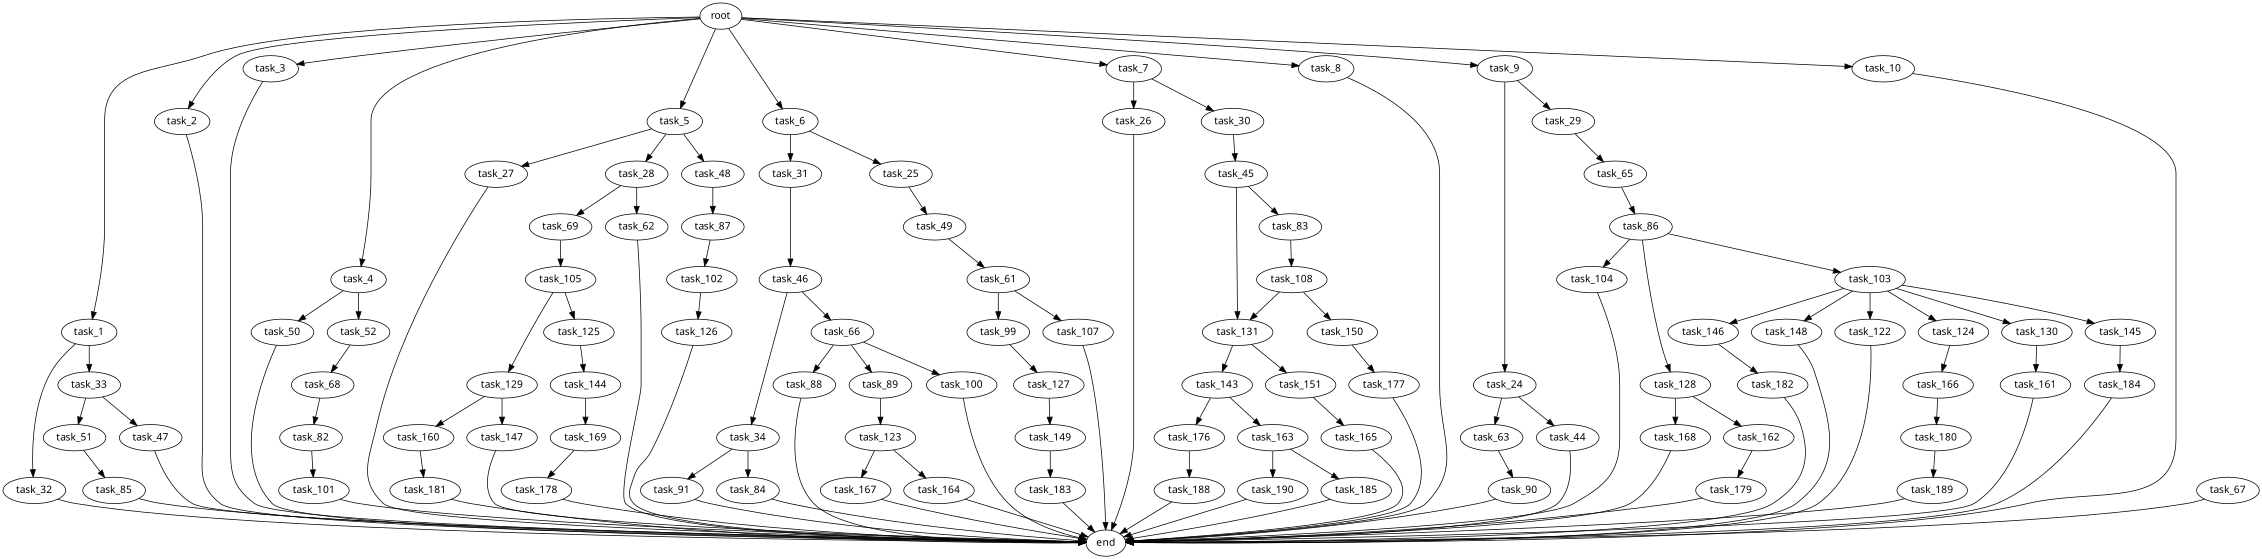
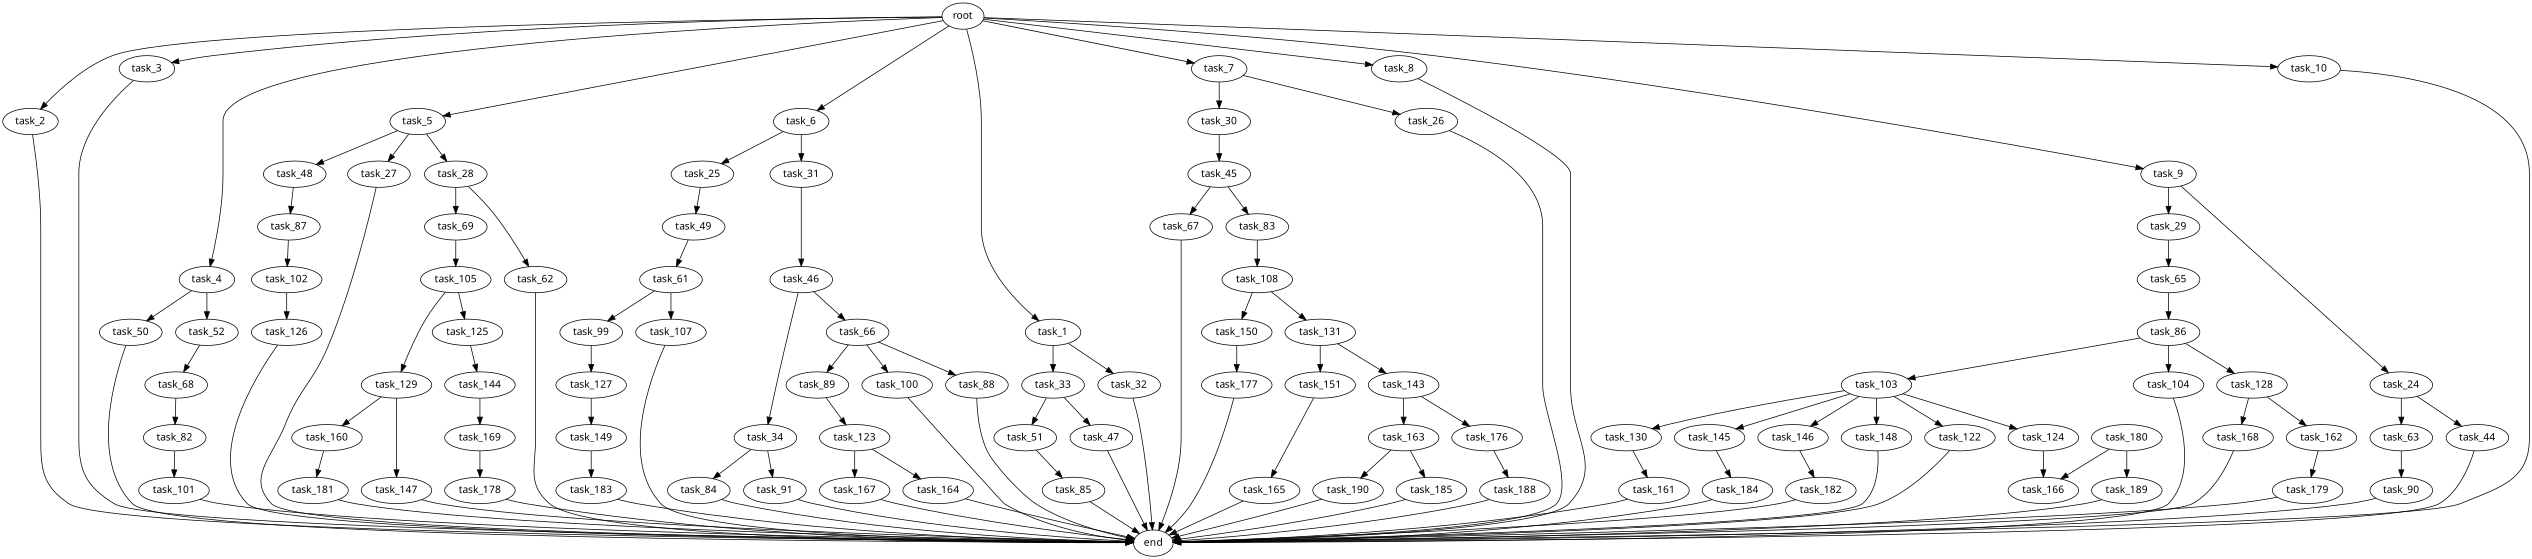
(1237, 250) -> (1202, 198)
(1937, 408) -> (2088, 462)
